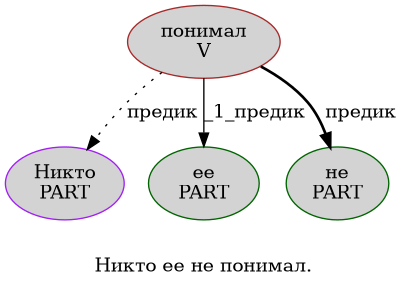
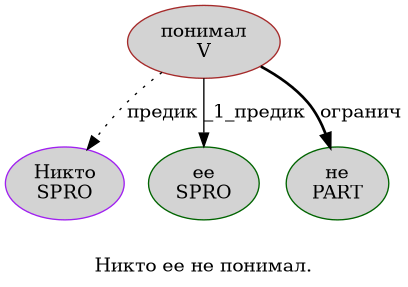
(361, 113) -> (361, 113)
(65, 183) -> (65, 183)
(204, 183) -> (204, 183)
